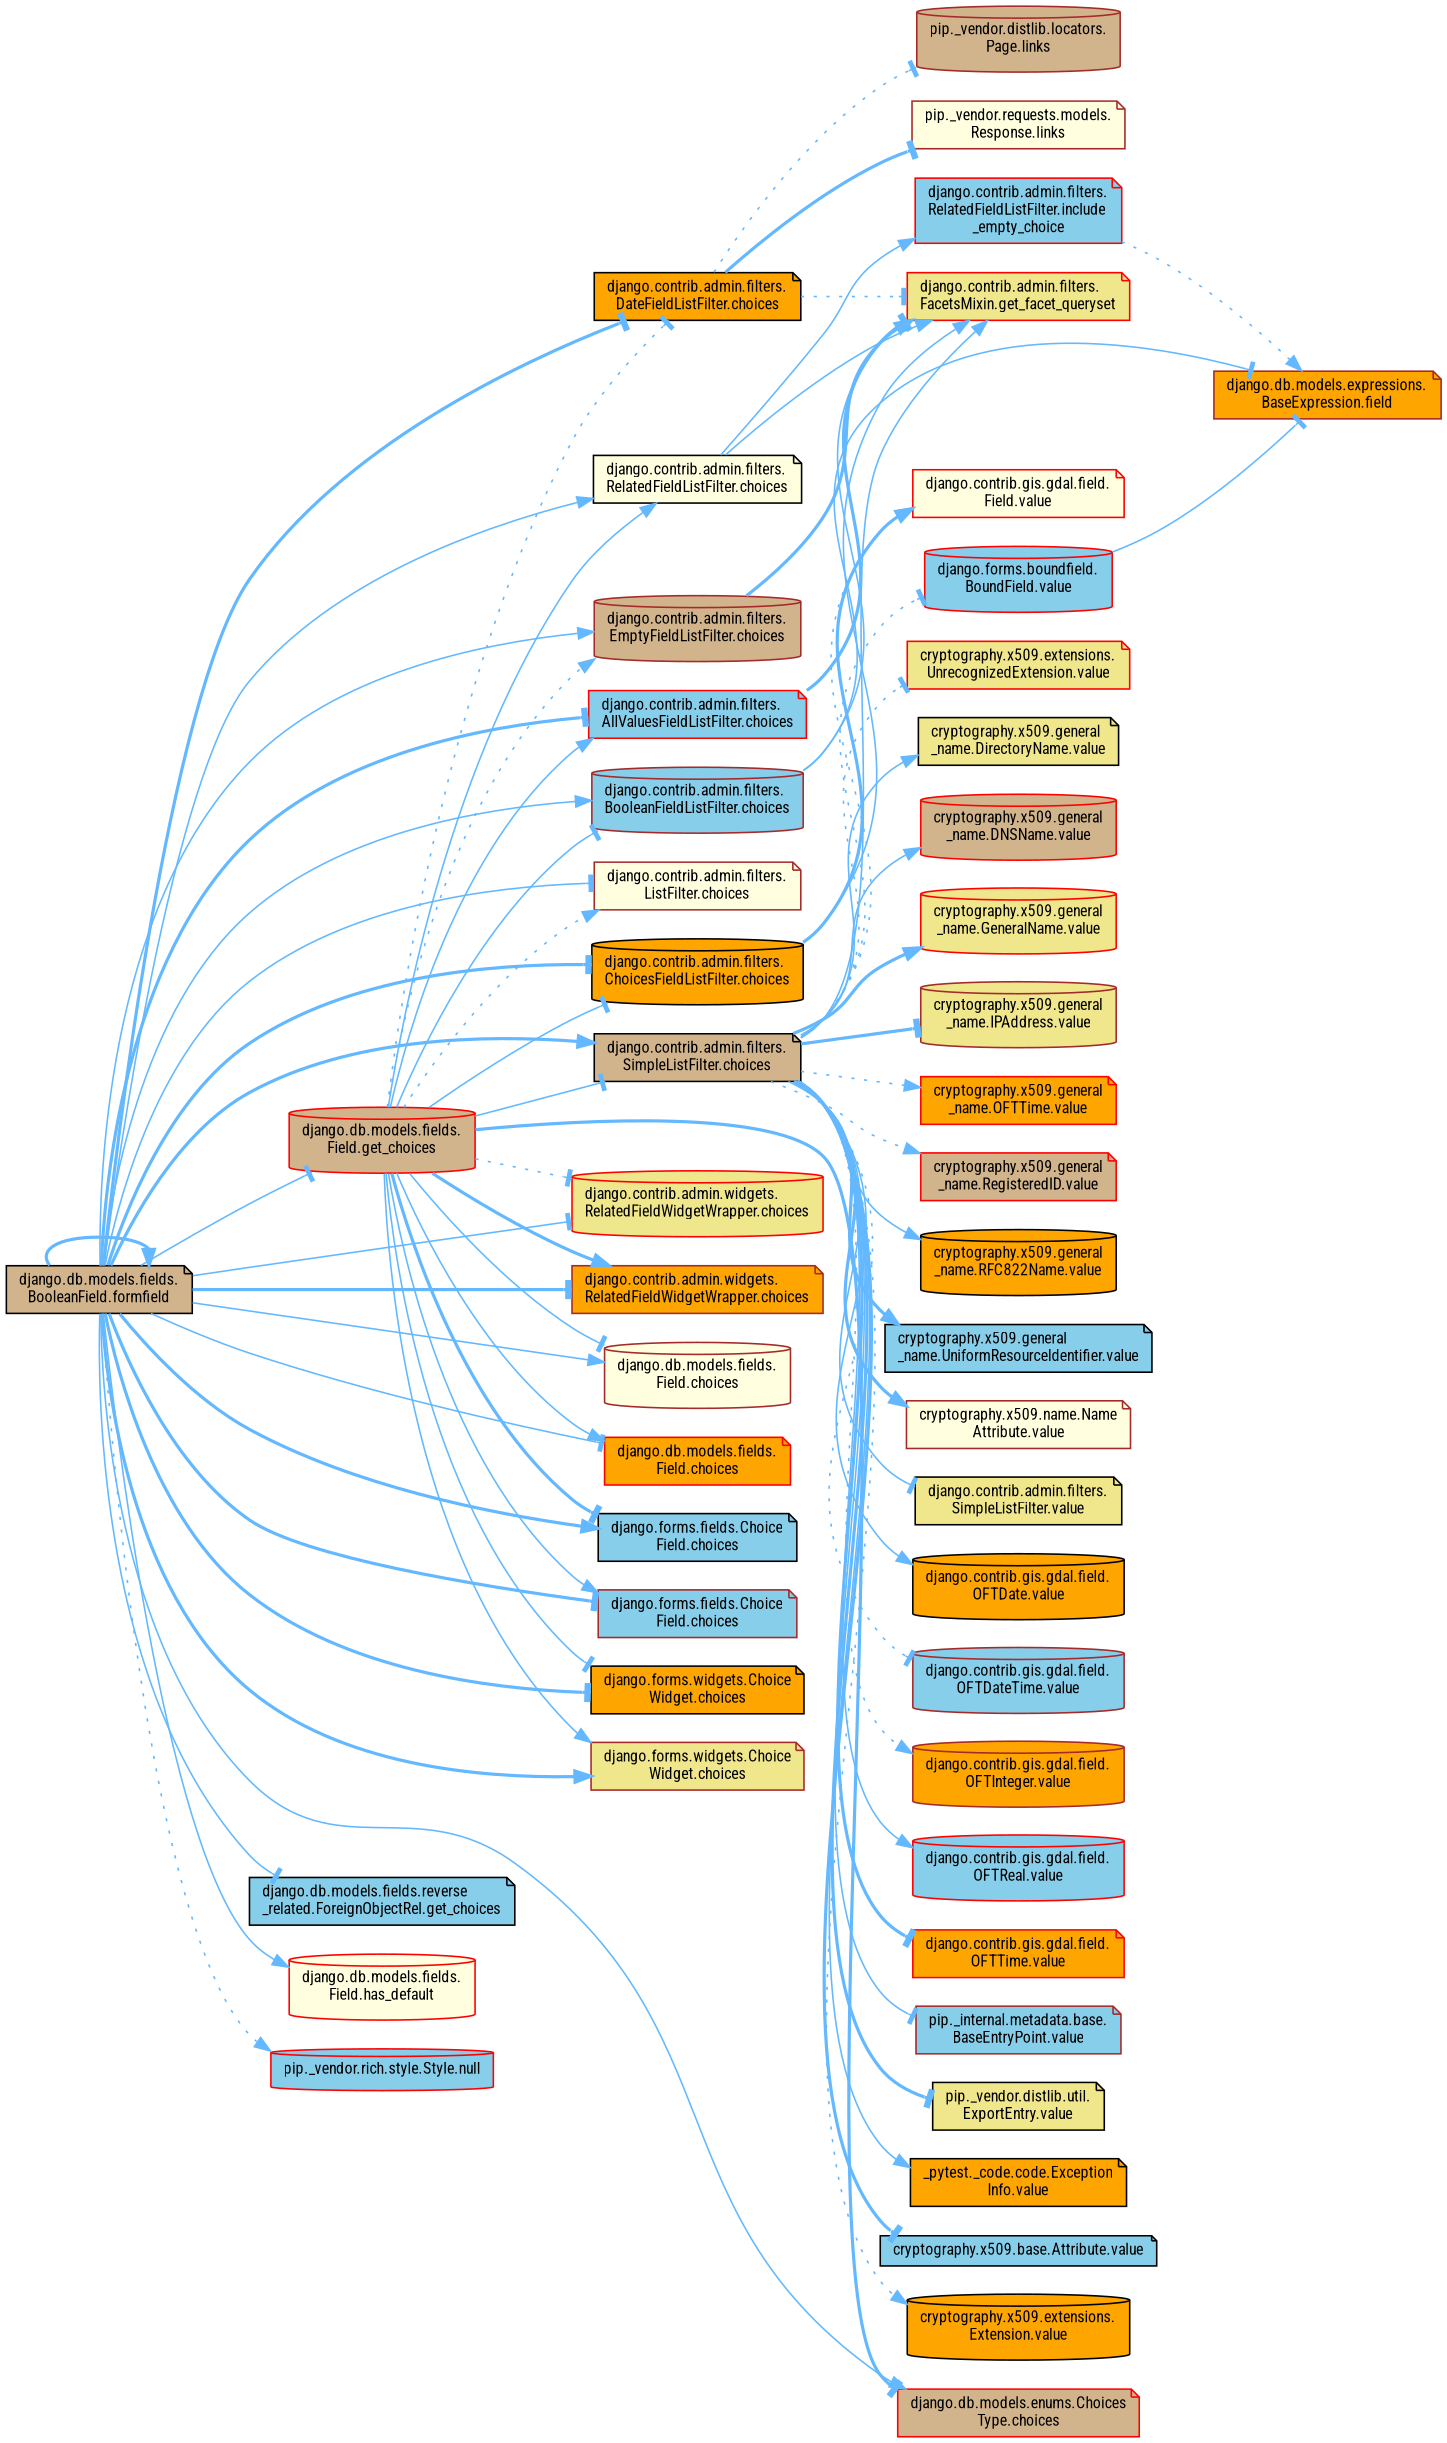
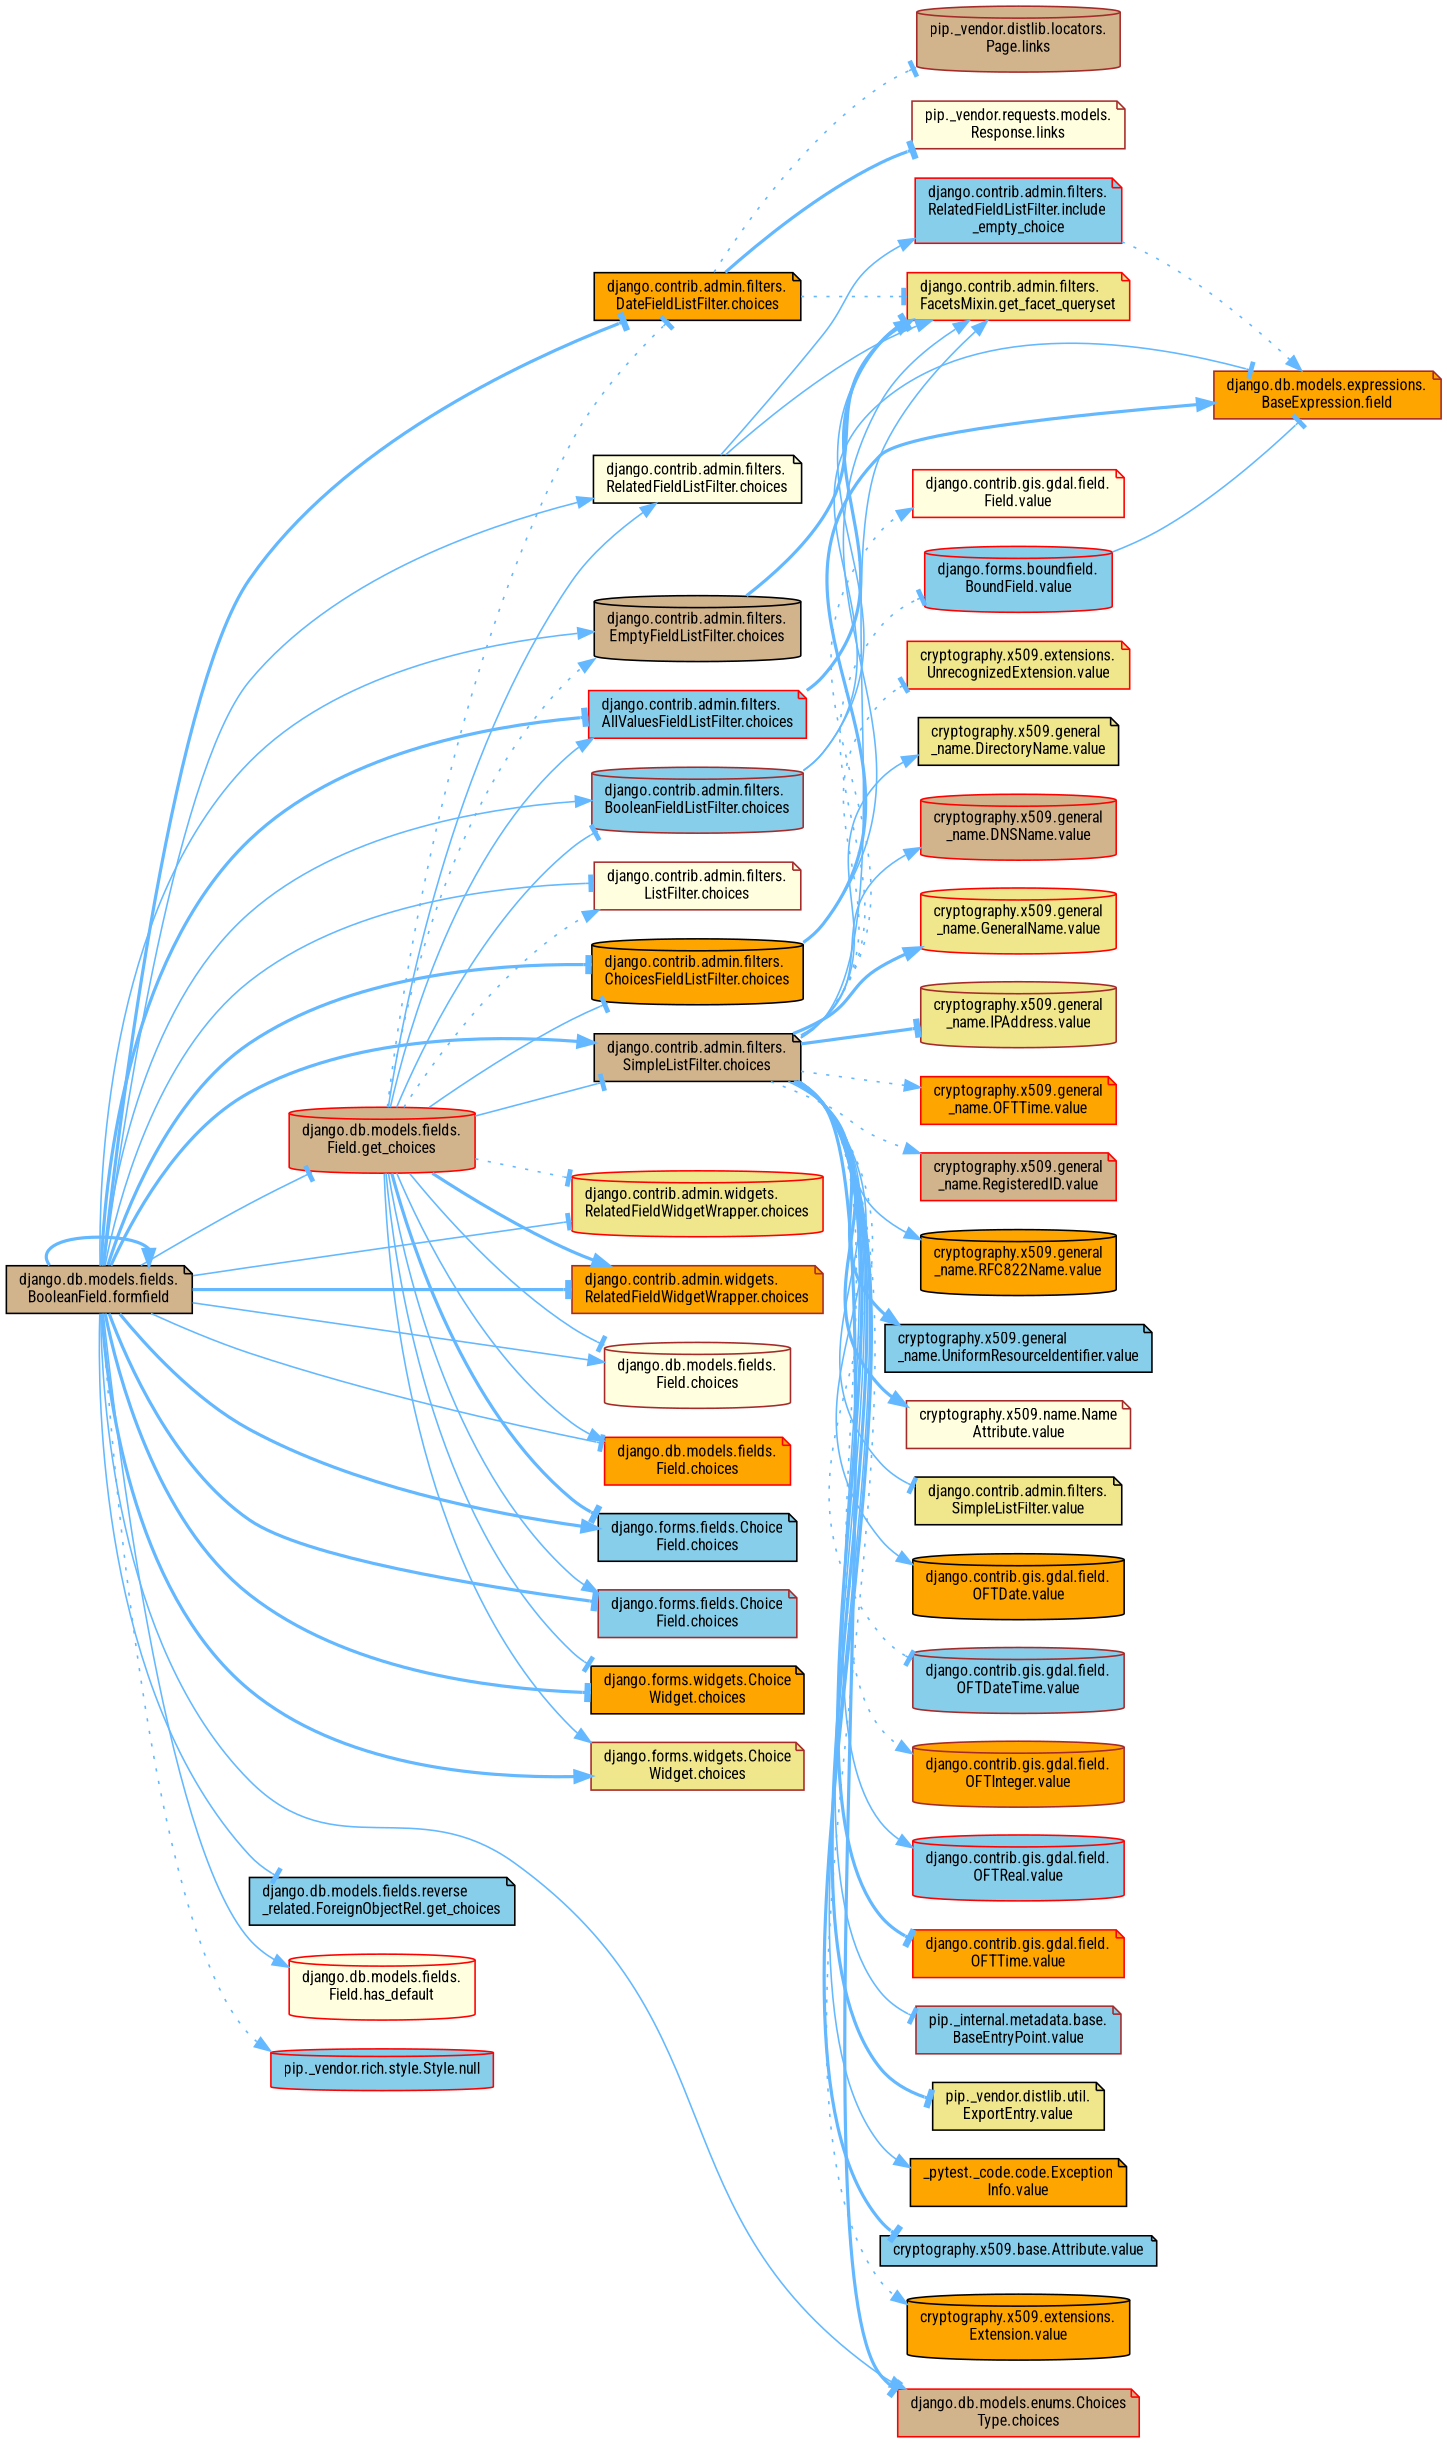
(698, 629) -> (698, 629)
(850, 729) -> (829, 563)
(855, 1795) -> (850, 1731)
